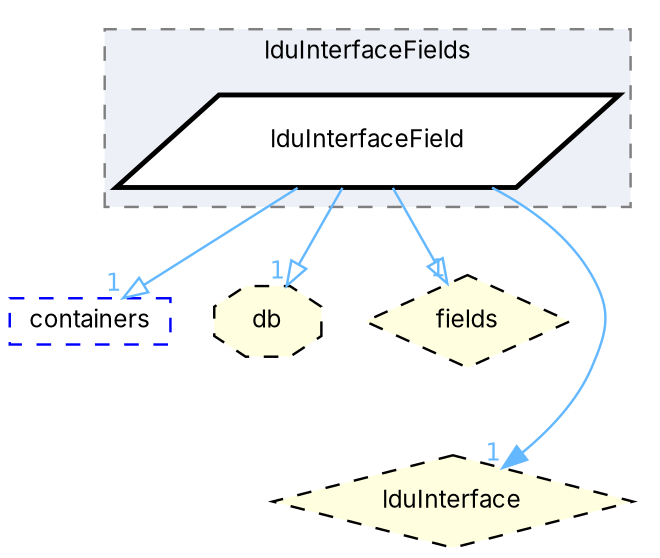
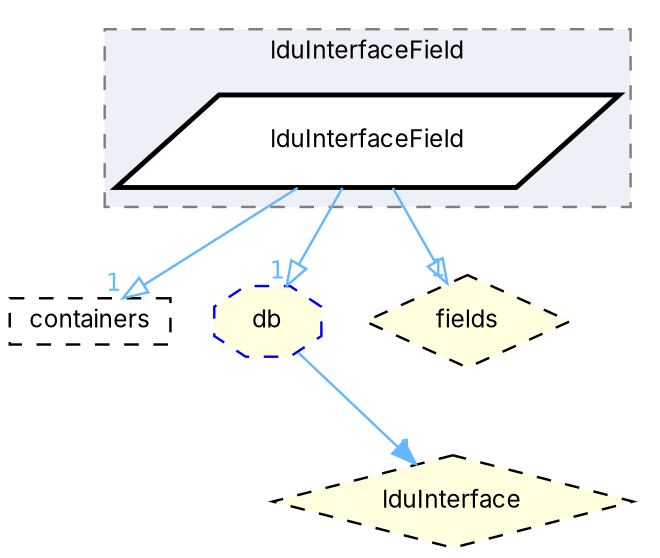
(368, 52) -> (368, 52)
(605, 310) -> (348, 400)
(90, 321) -> (90, 321)
(268, 321) -> (268, 321)
